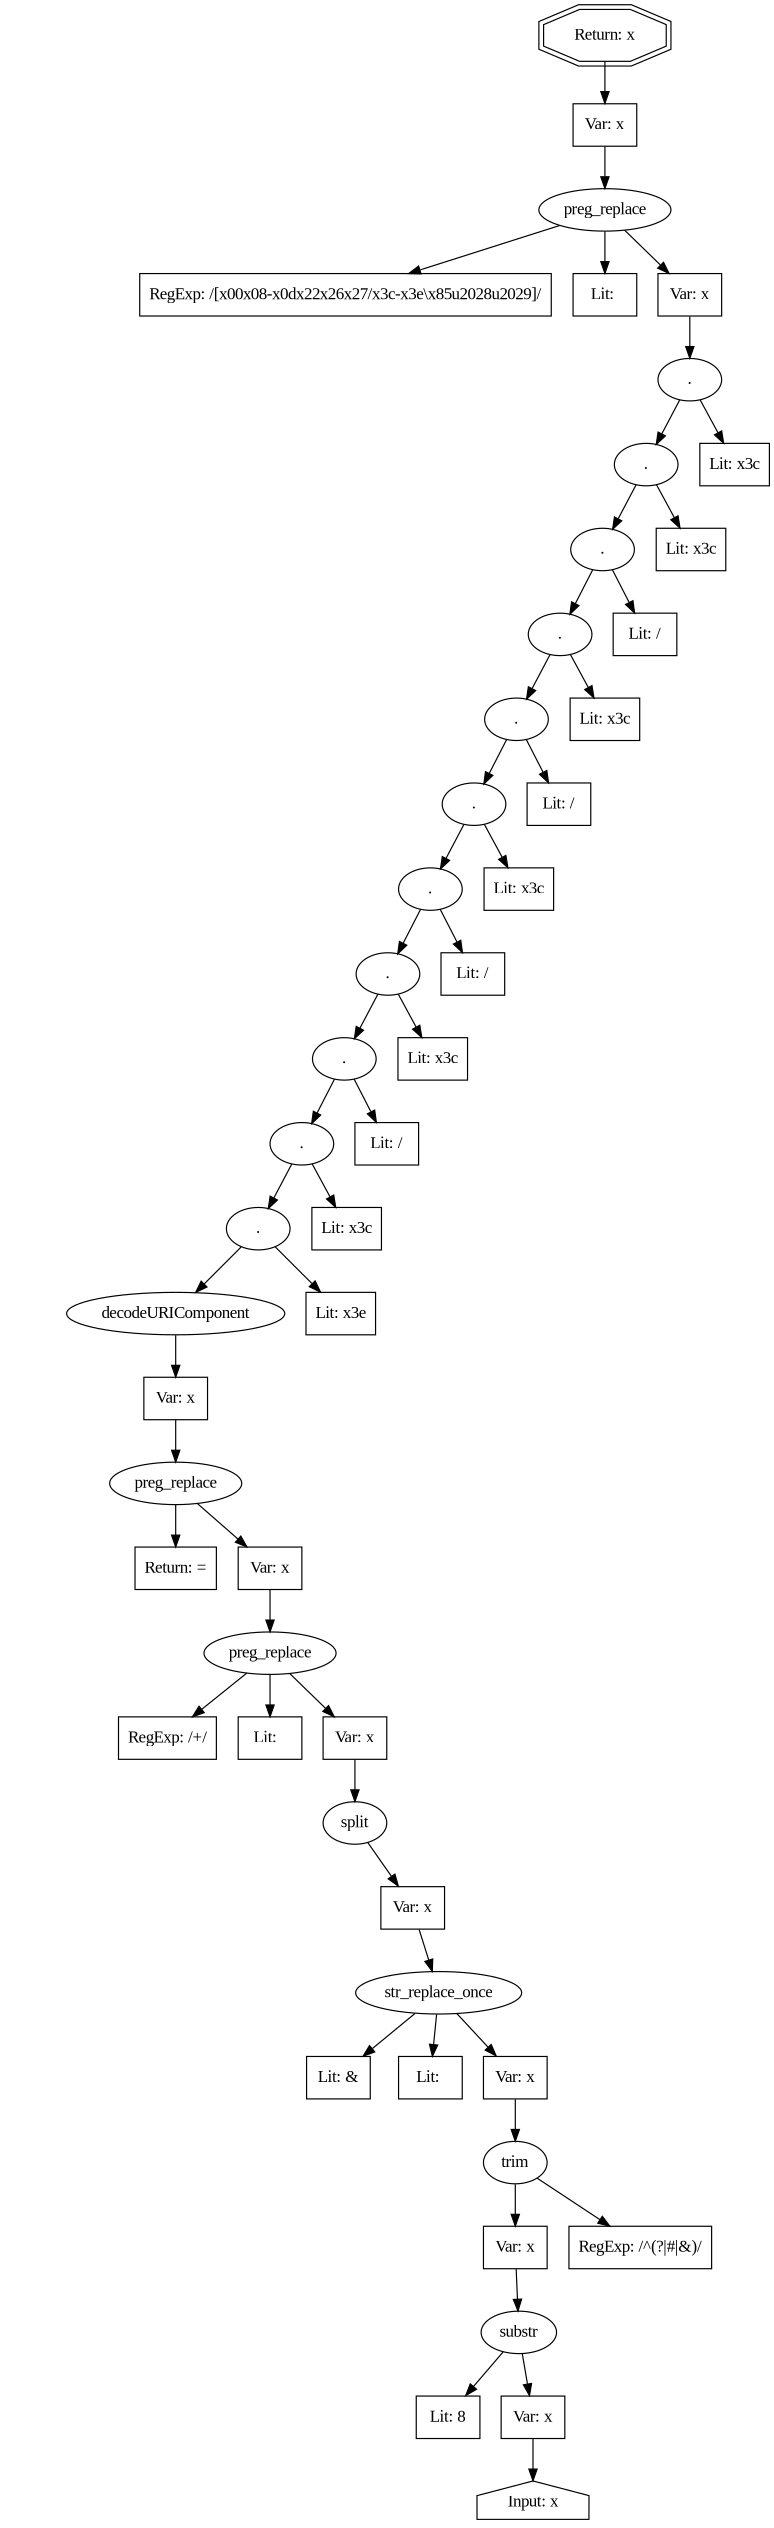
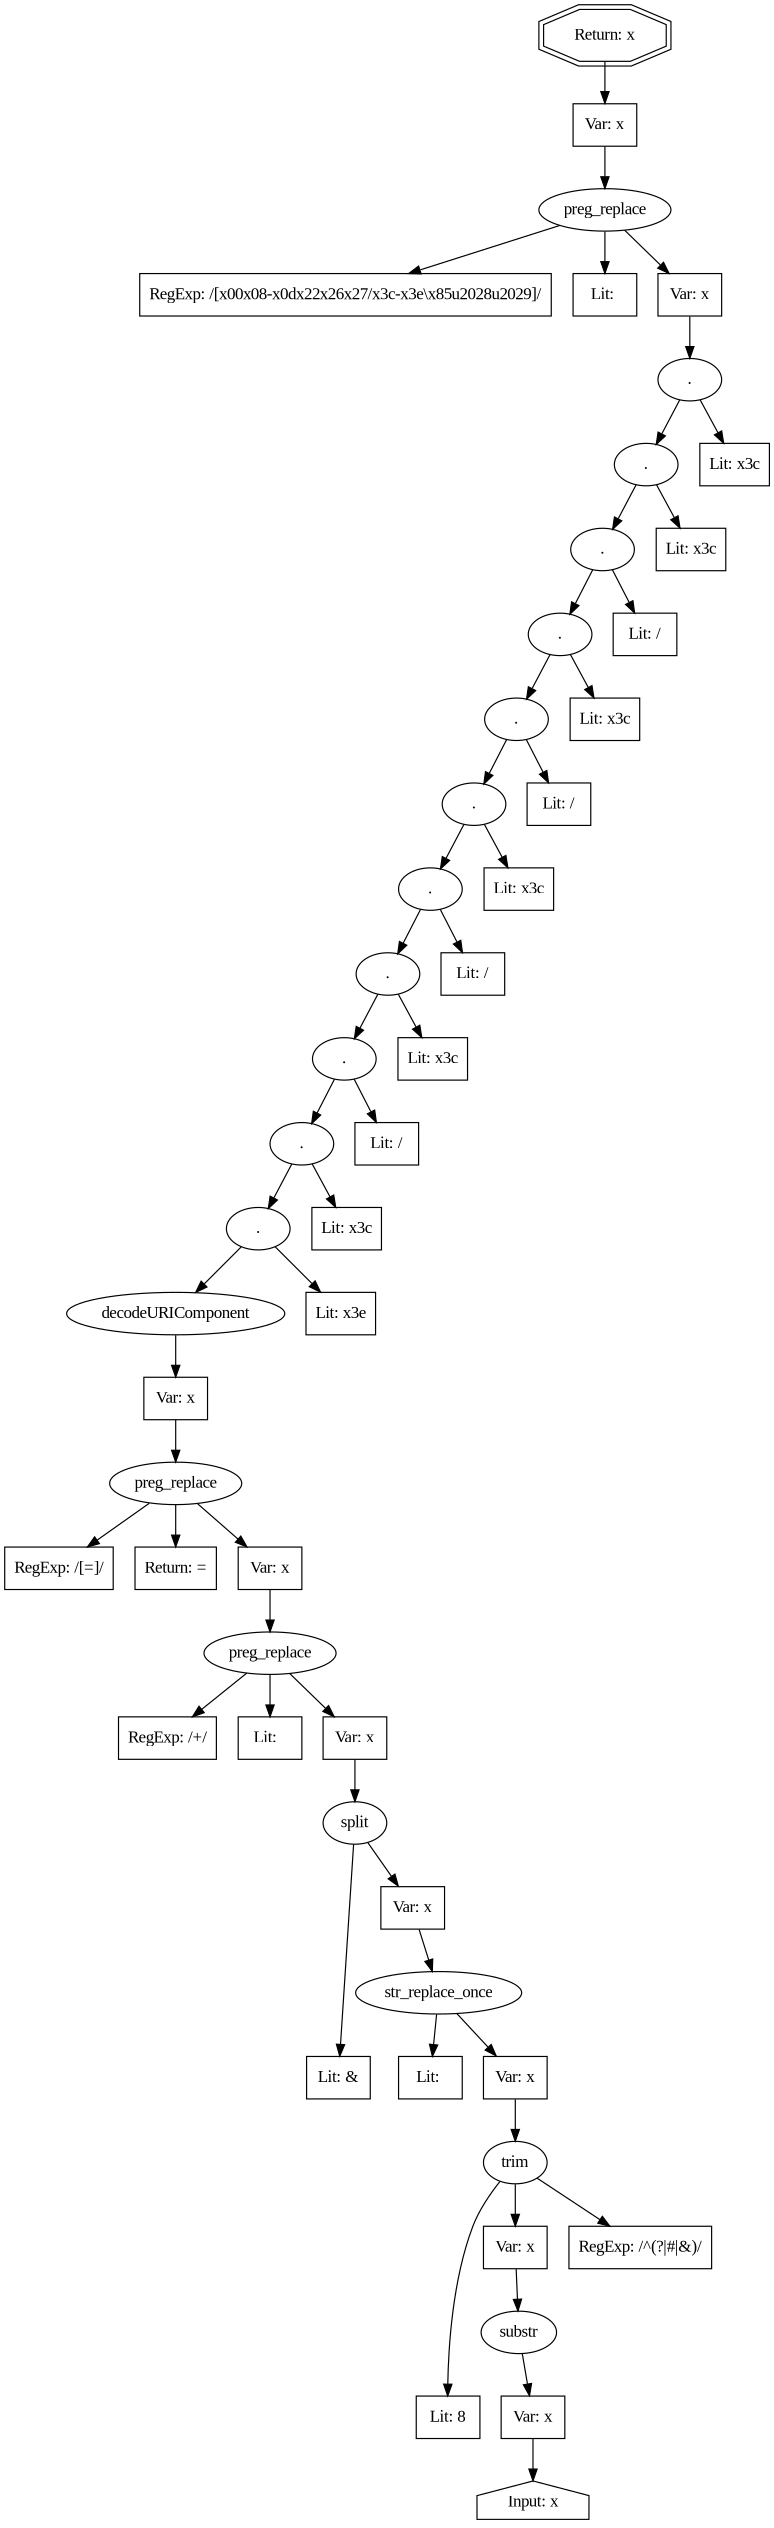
none -> (59, 1568)
(394, 2031) -> (347, 1944)
(488, 2369) -> (458, 2278)
